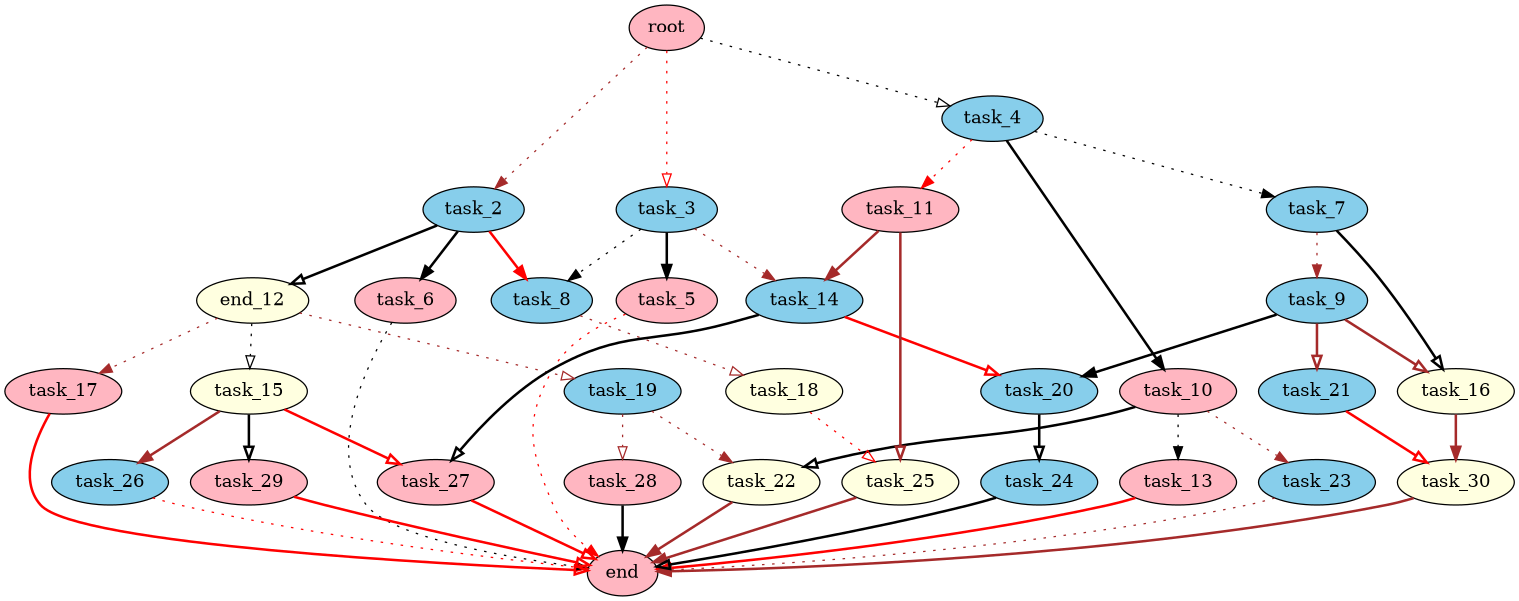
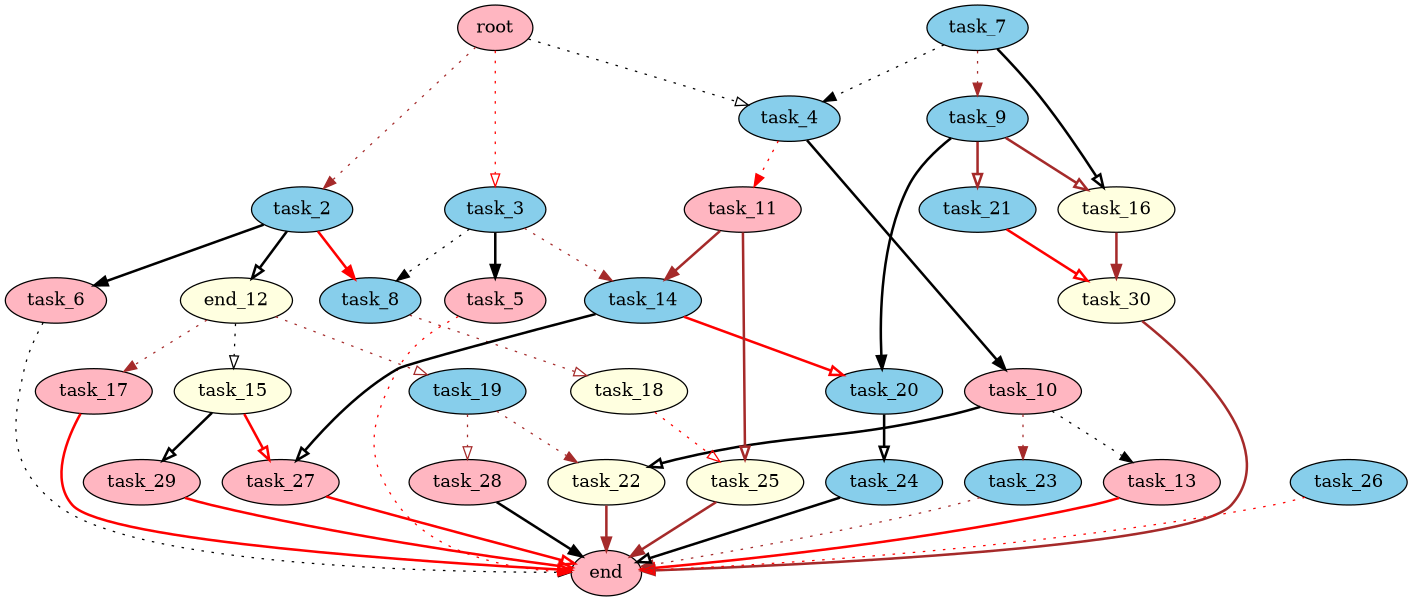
(1149, 162) -> (889, 70)
(185, 433) -> none
